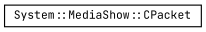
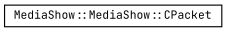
(103, 16) -> (113, 16)
